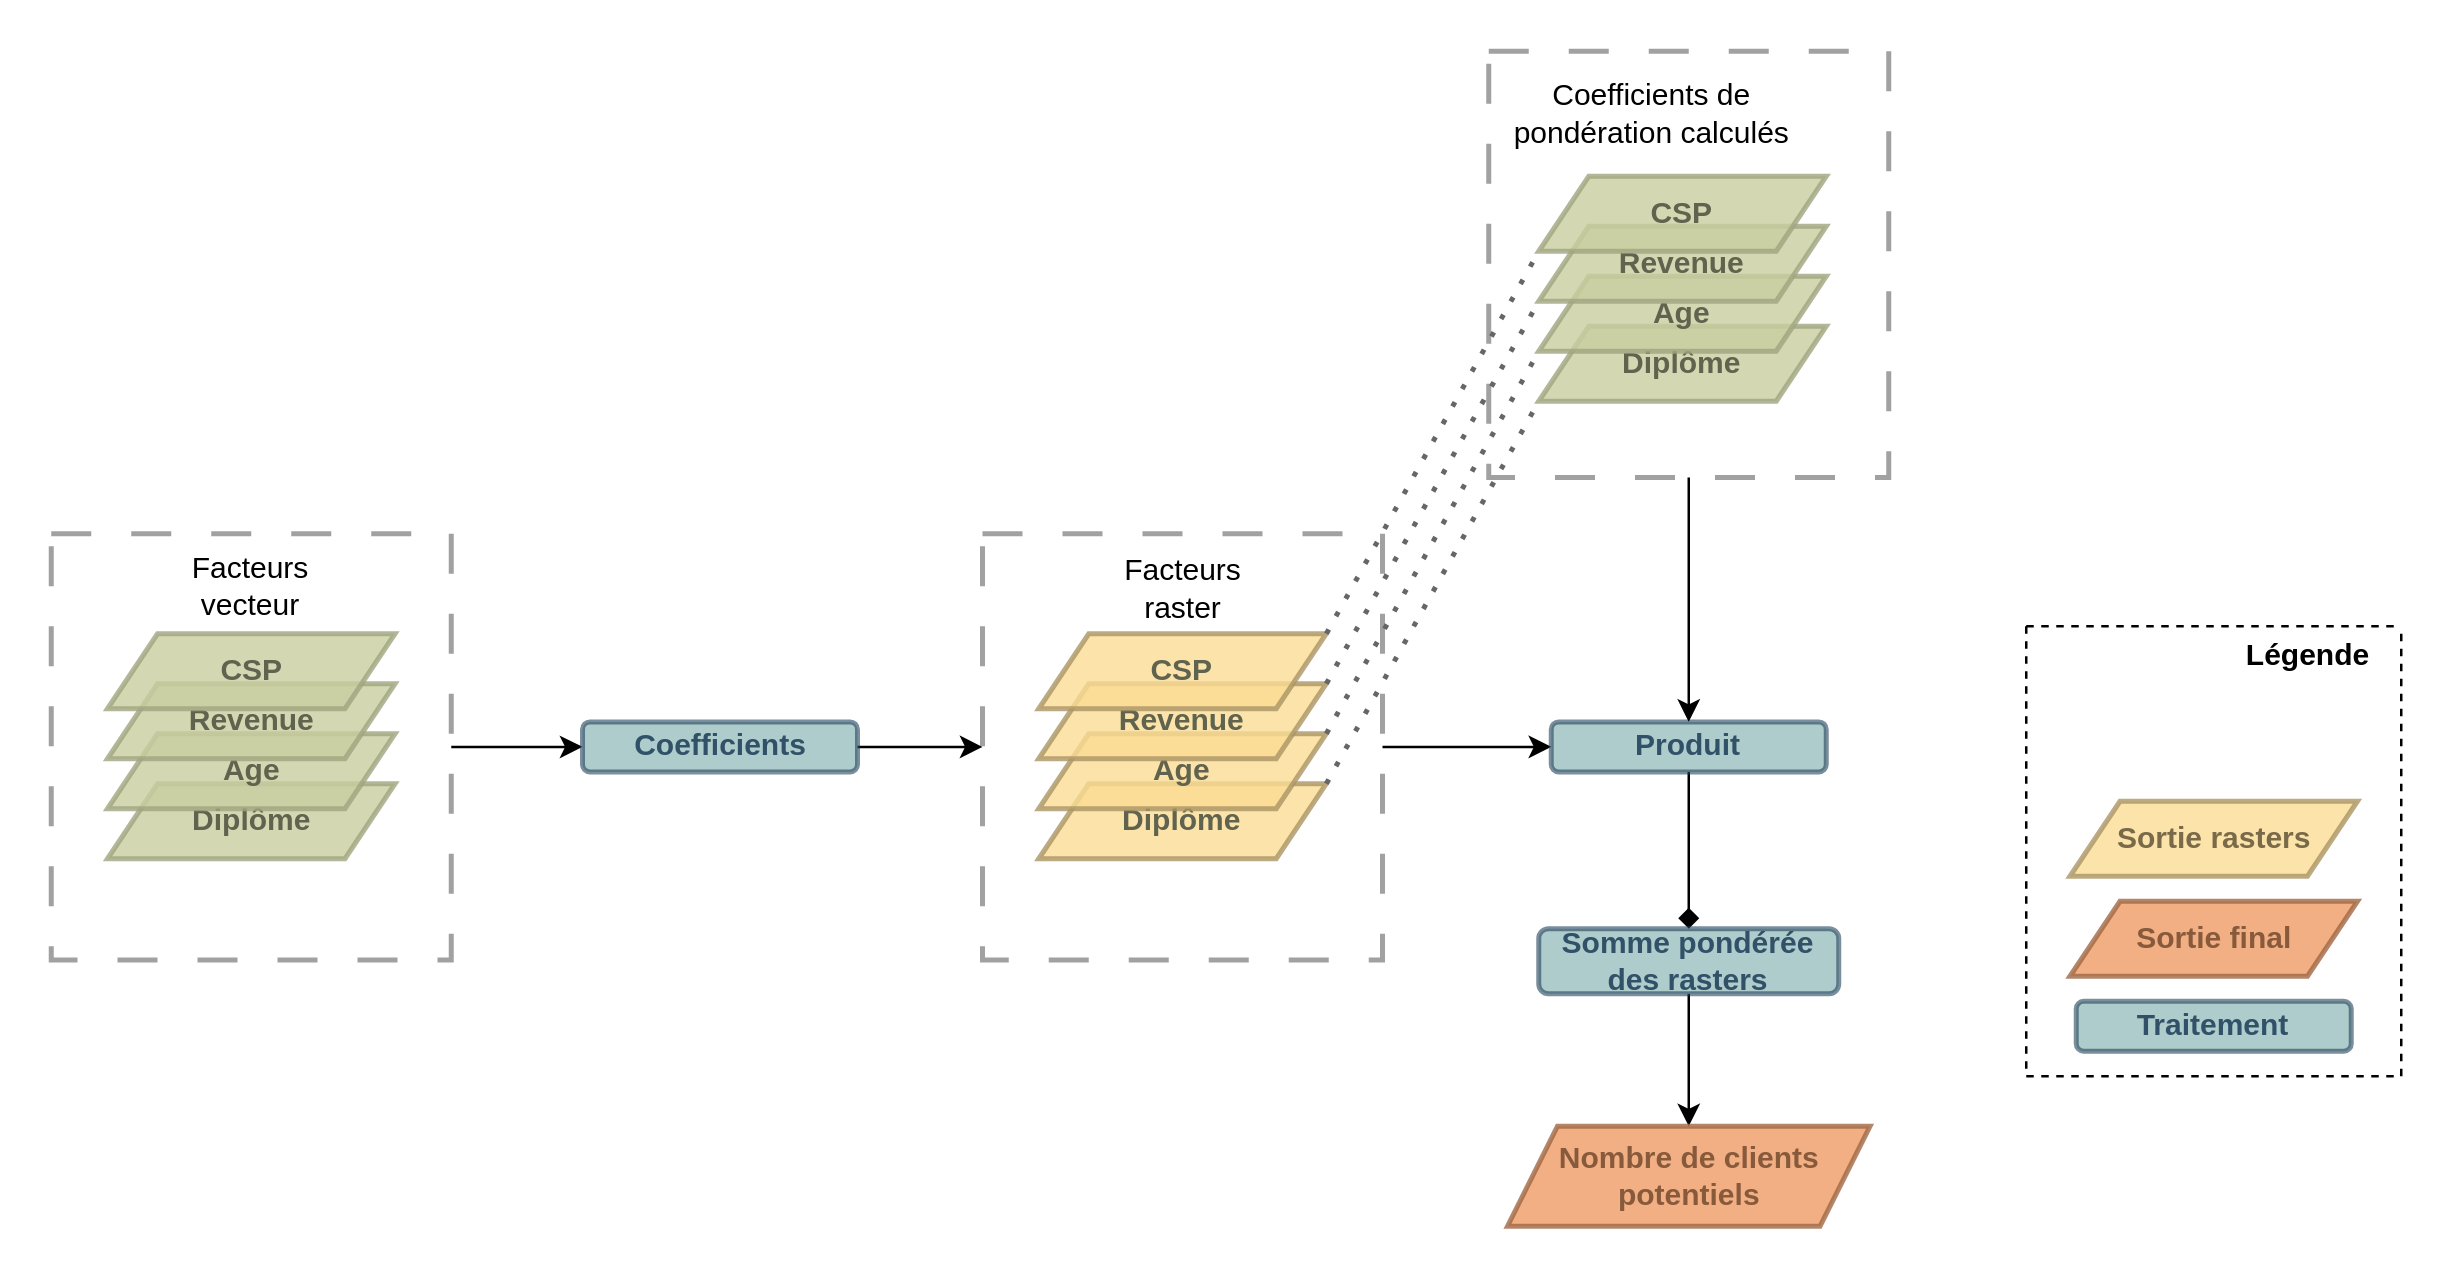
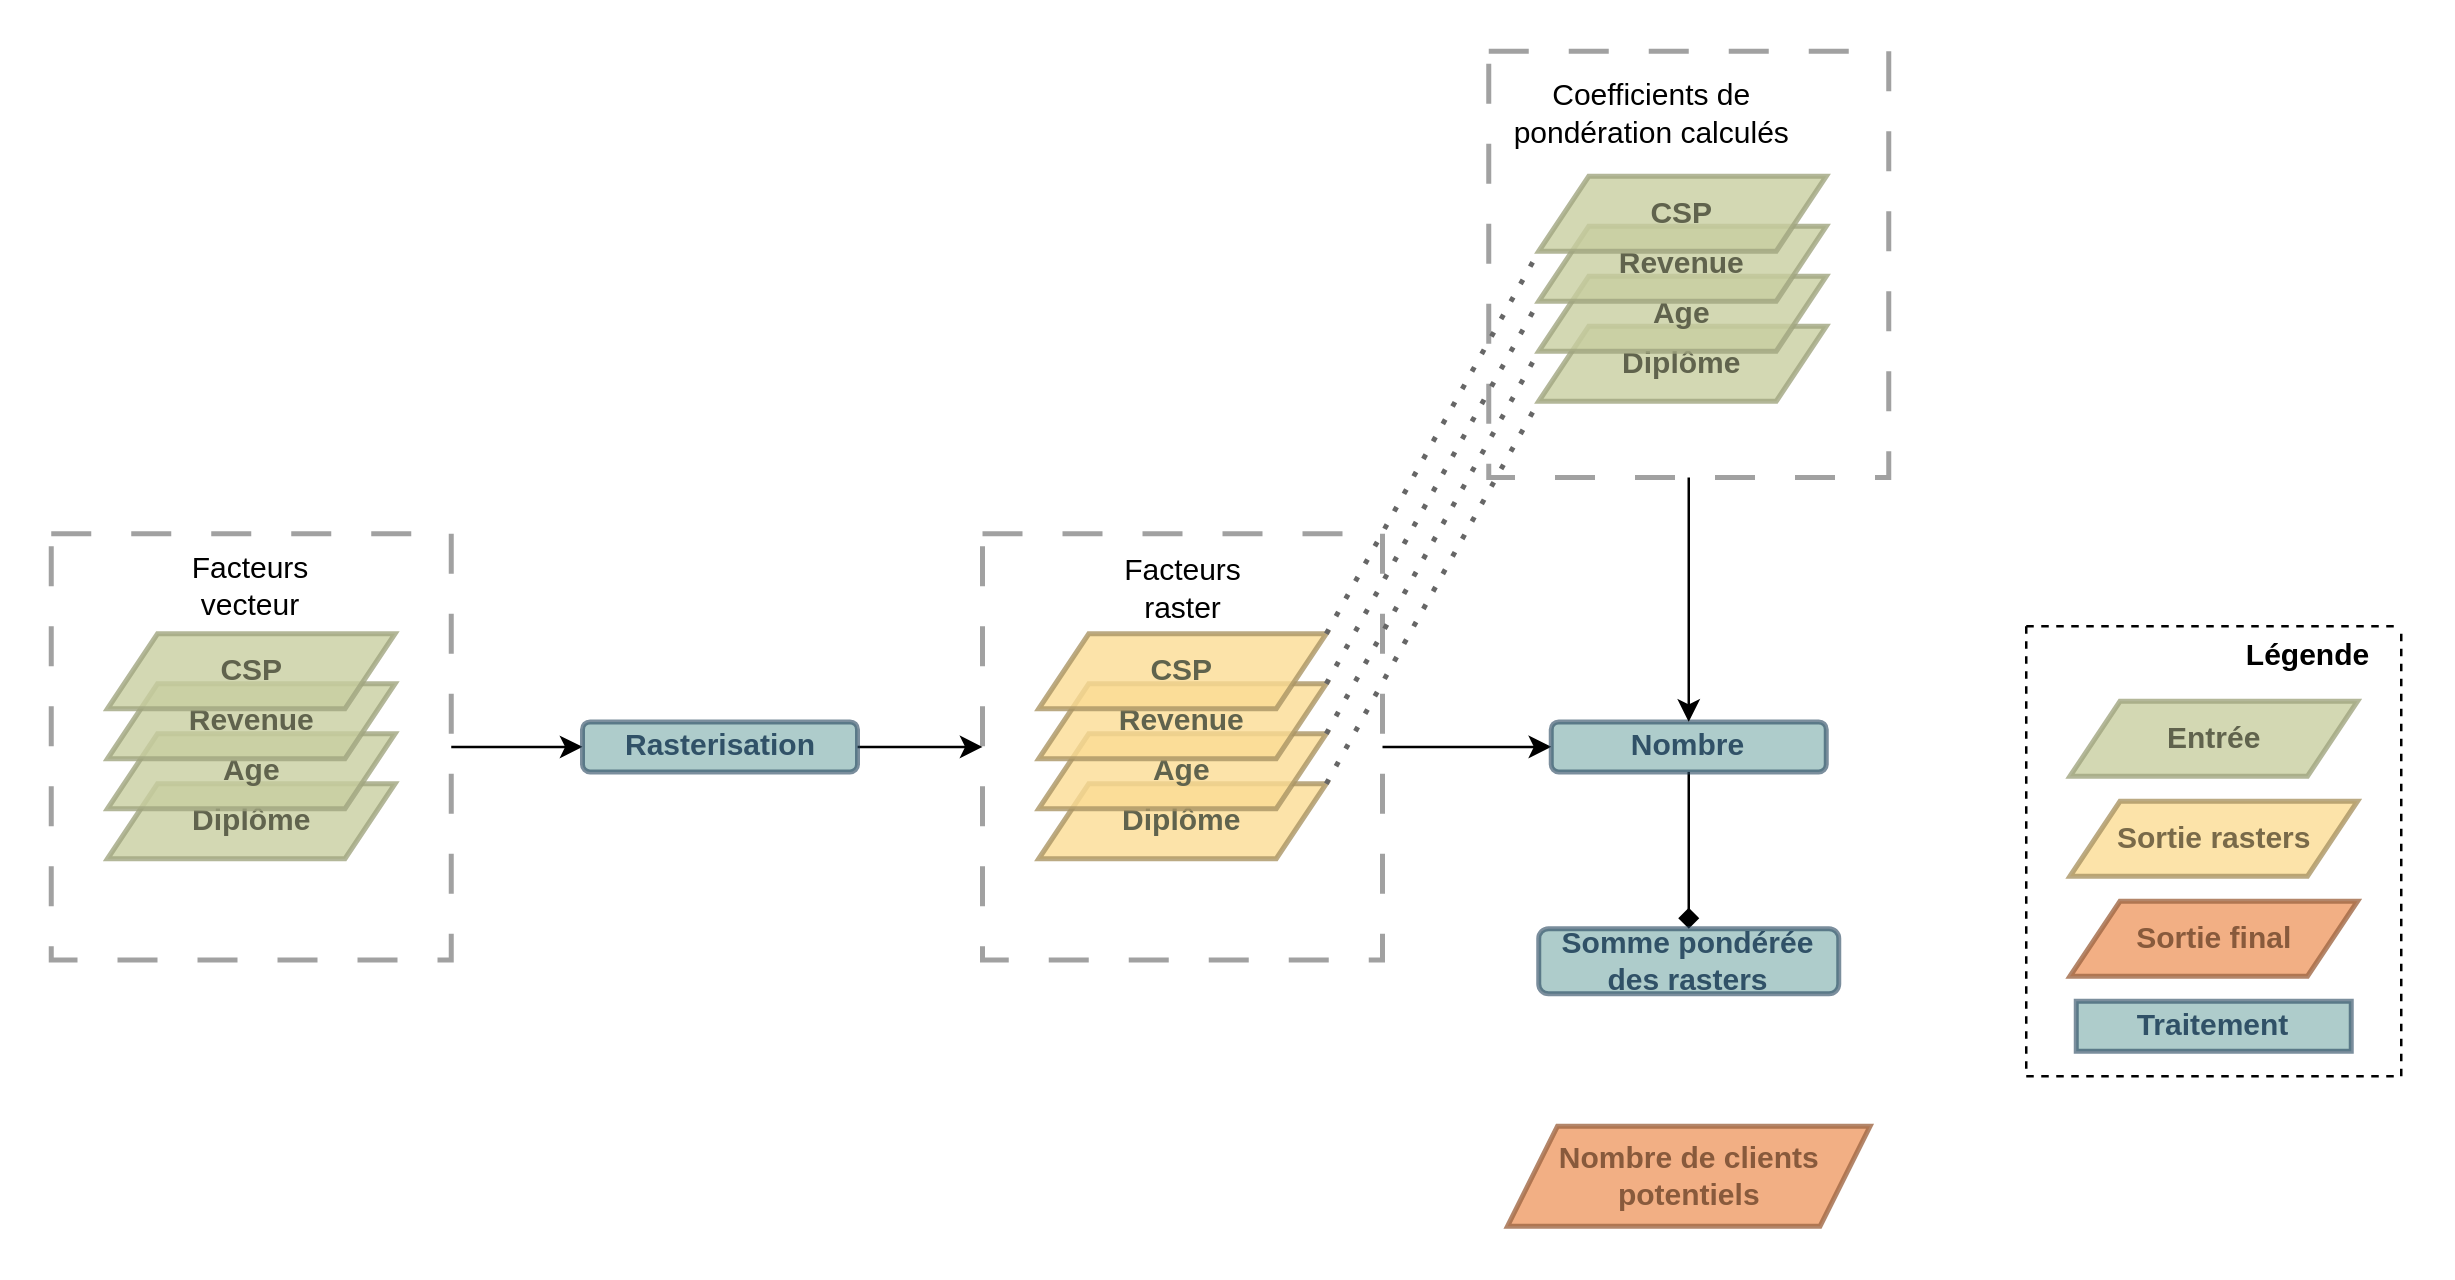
none -> (2214, 739)
(721, 746) -> (721, 746)
(1689, 746) -> (1689, 746)
(2214, 1026) -> (2214, 1026)
(1689, 1052) -> none
